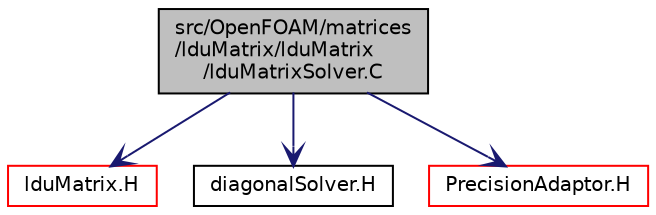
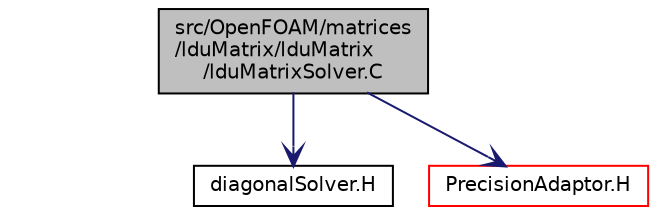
(82, 186) -> none
